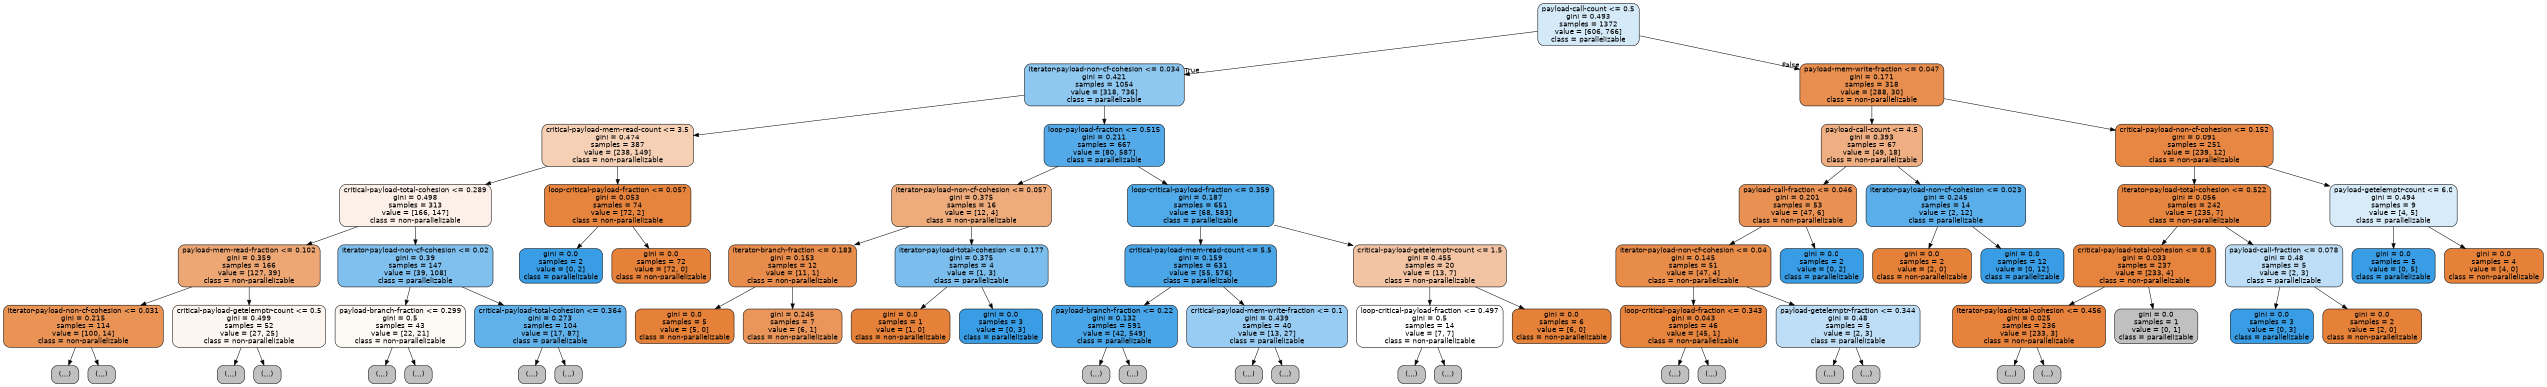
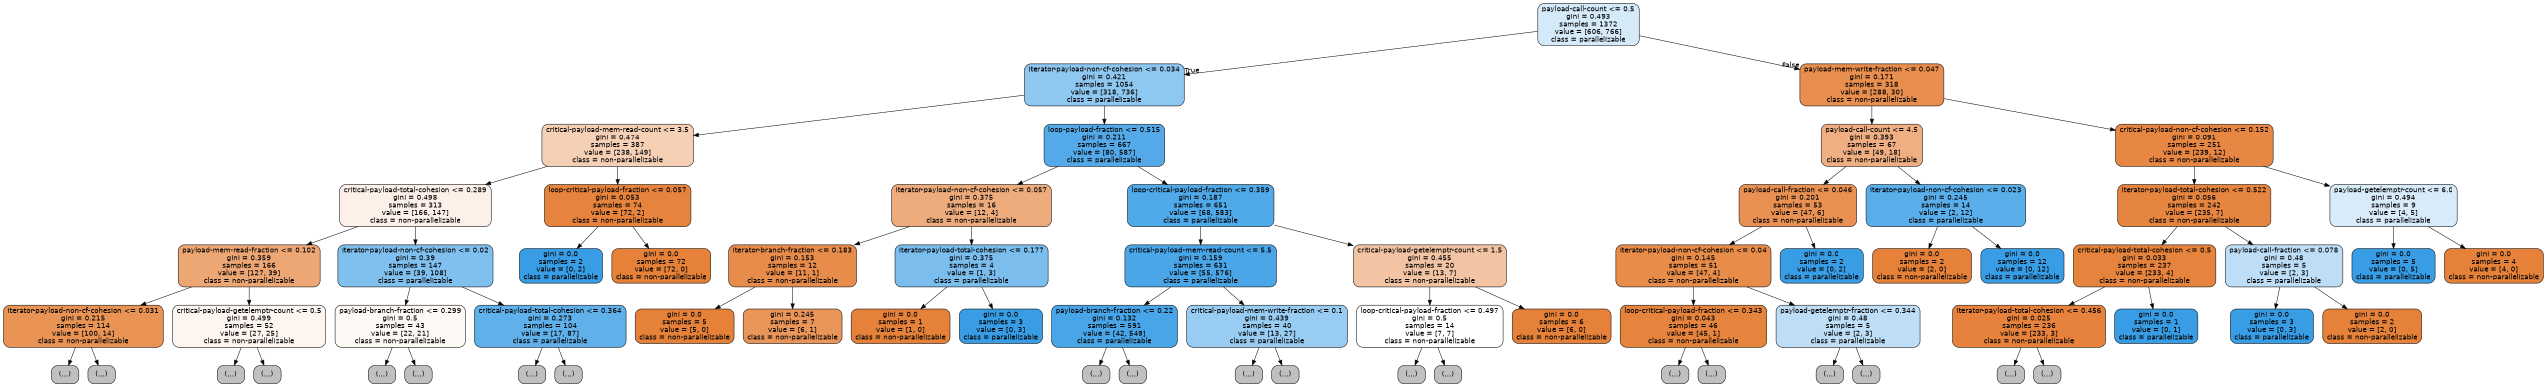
(2156, 326) -> (2156, 326)
